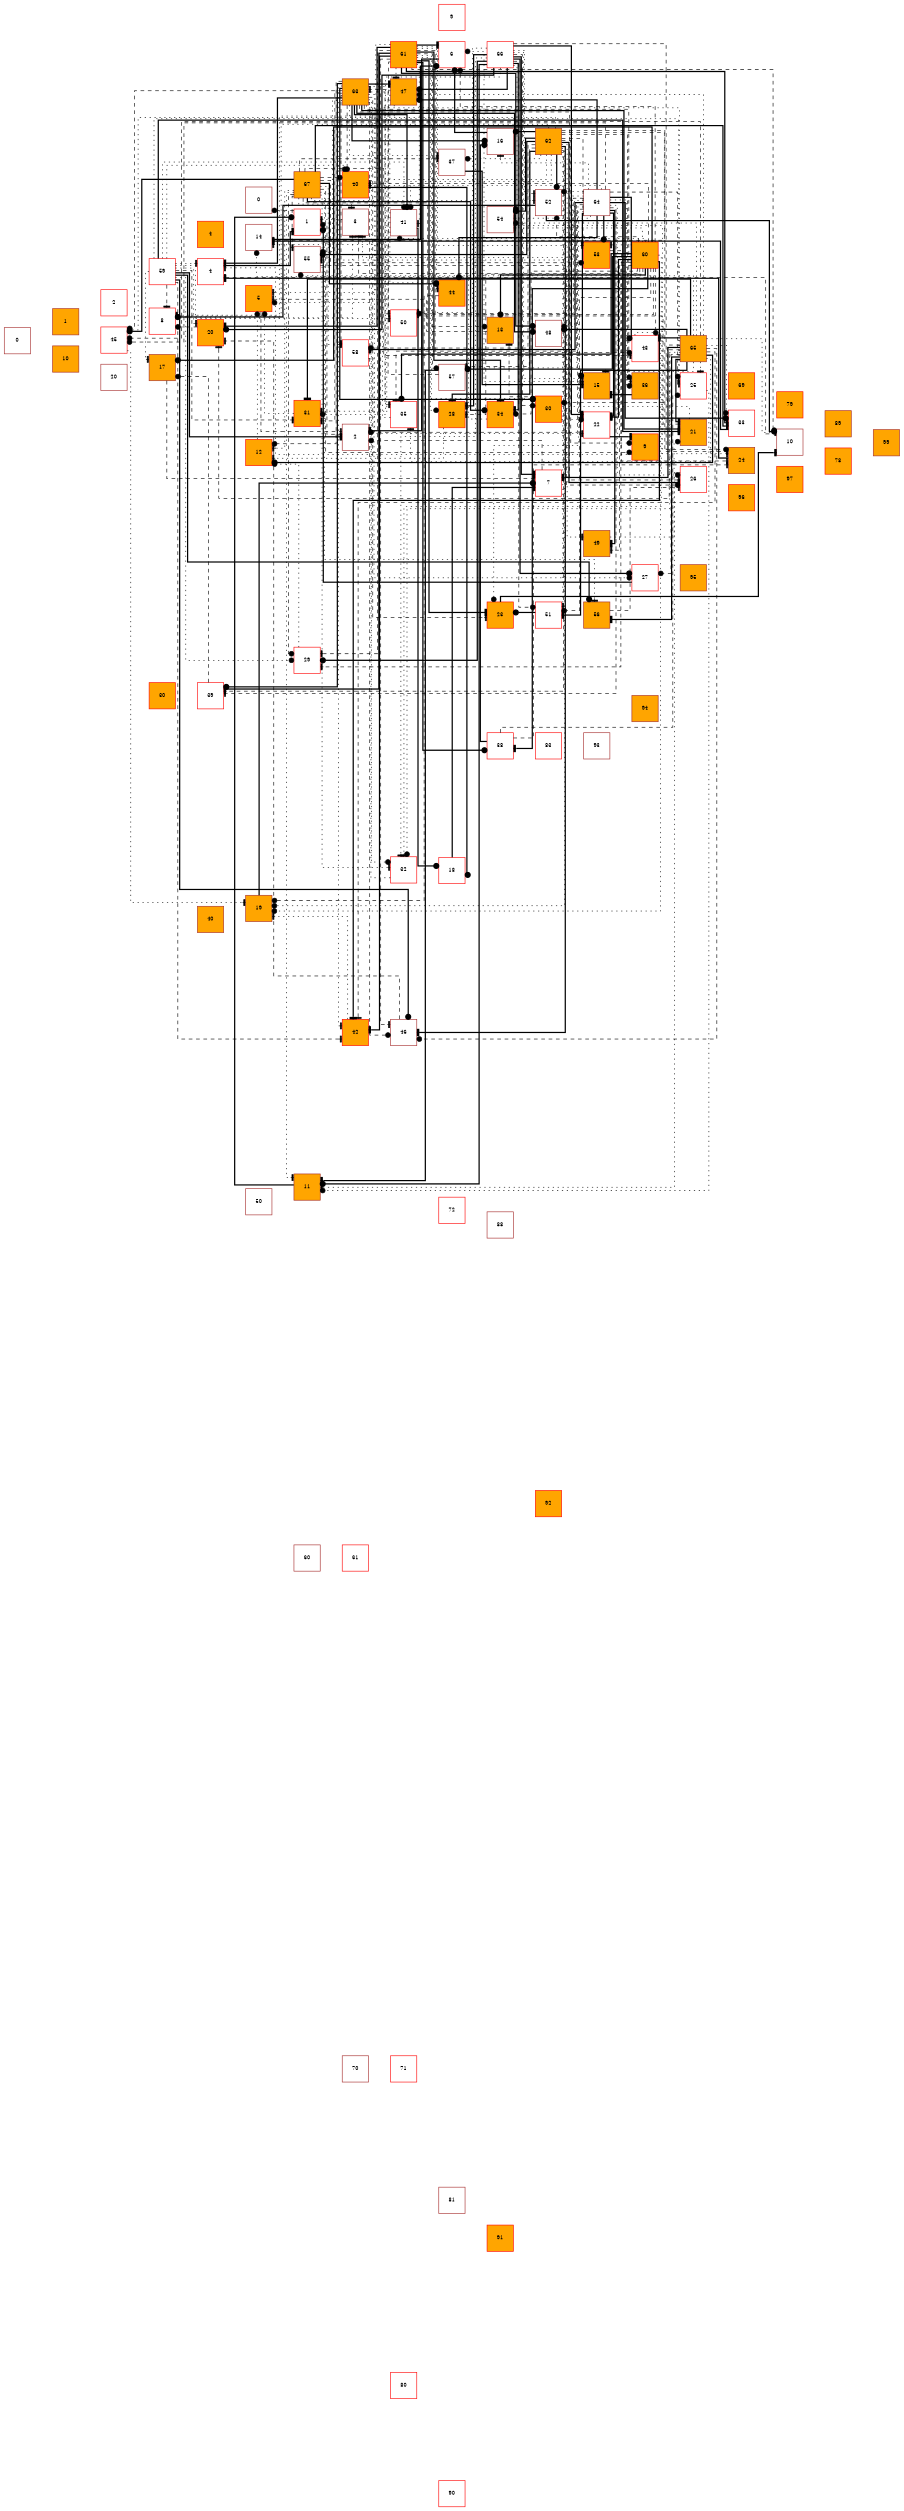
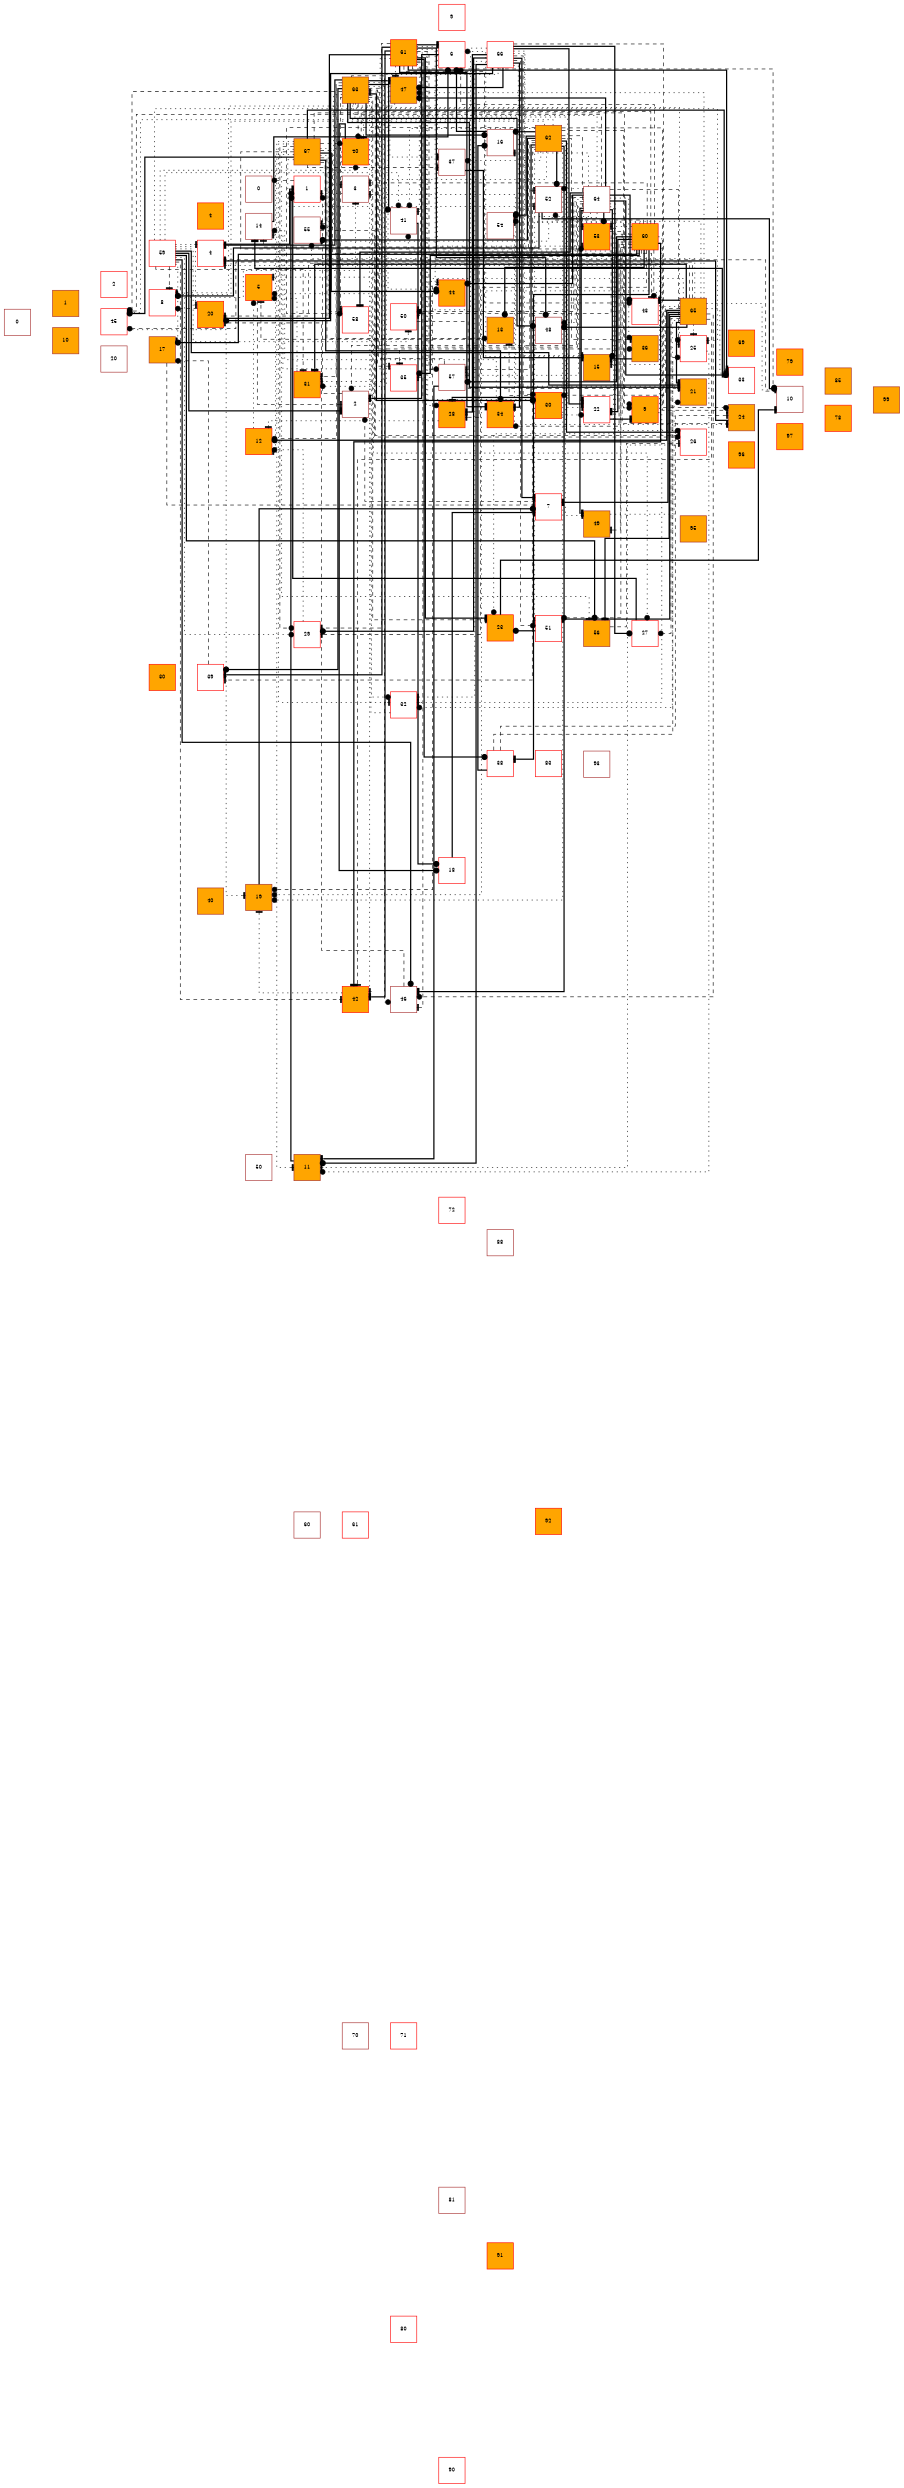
(838, 424) -> (838, 381)
(616, 642) -> none
(645, 709) -> none
